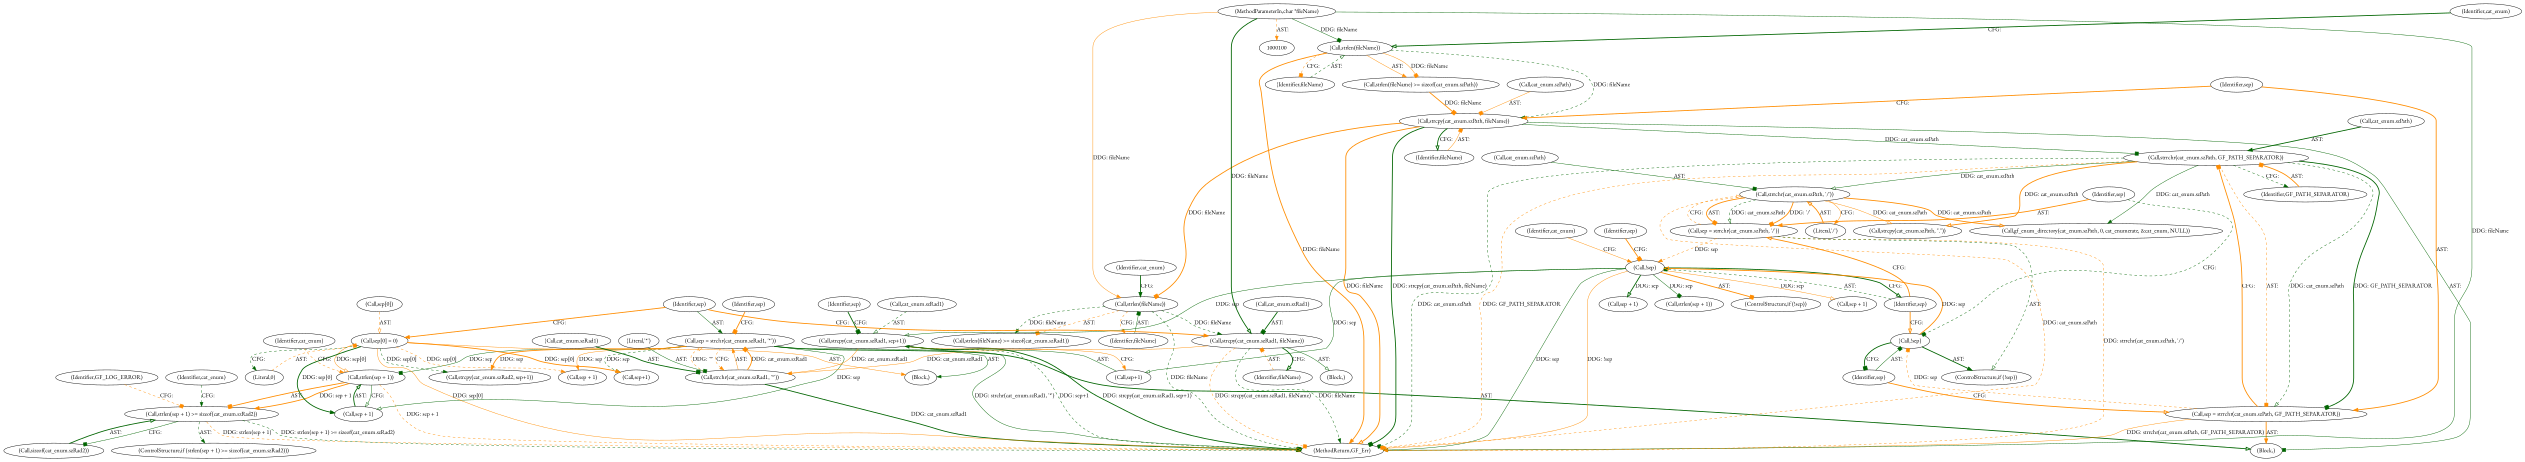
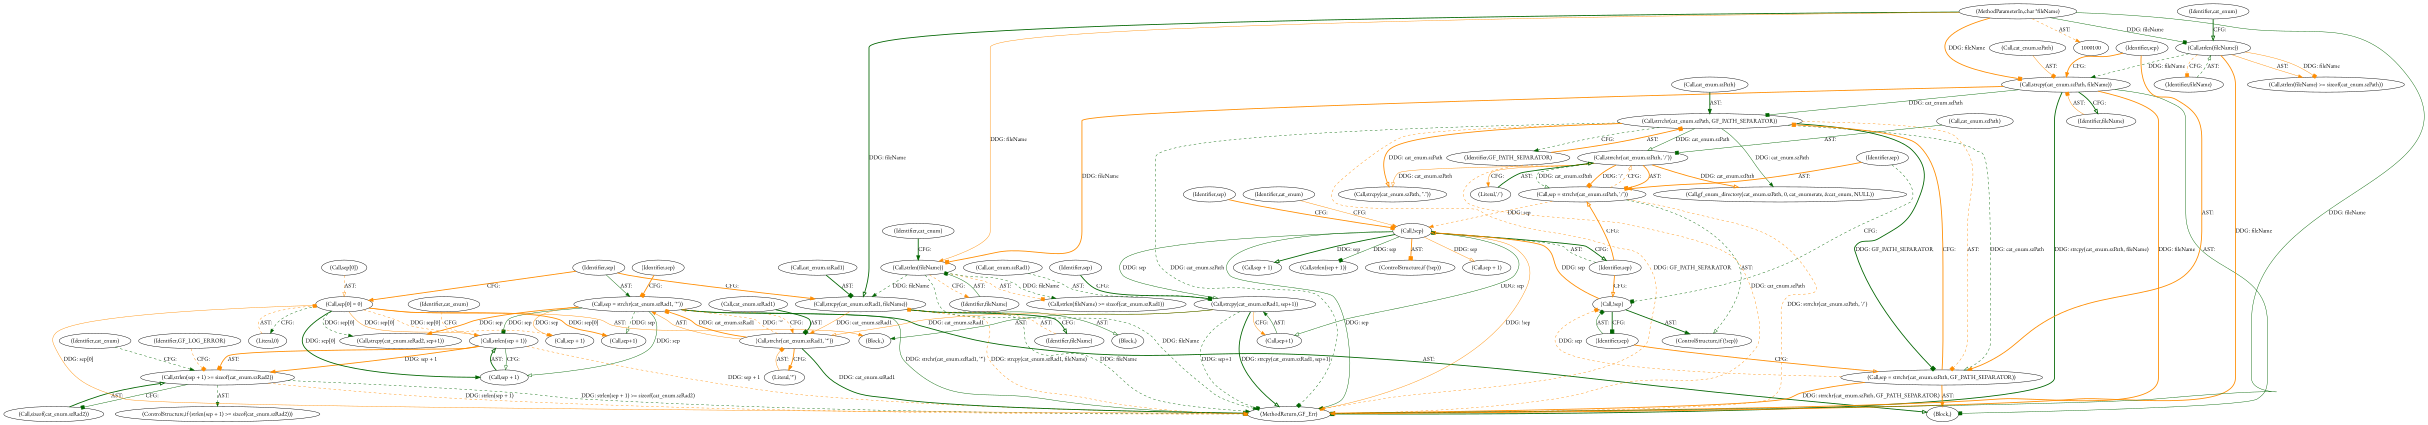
(1441, 102) -> (1951, 58)
(1819, 213) -> (1539, 170)
none -> (793, 358)
(674, 362) -> (776, 361)
(1791, 448) -> (1601, 408)
